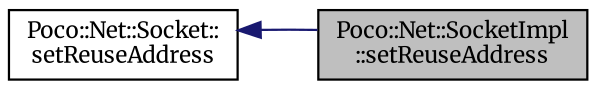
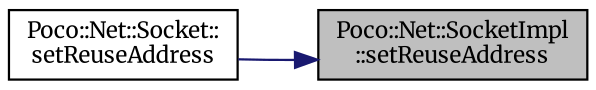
(289, 30) -> (266, 60)
